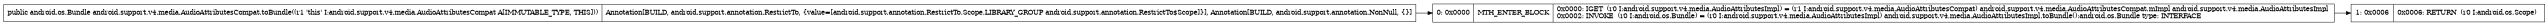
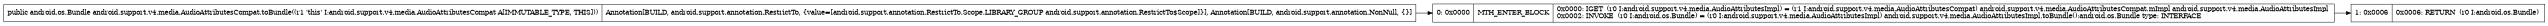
(2468, 13) -> (2468, 13)
